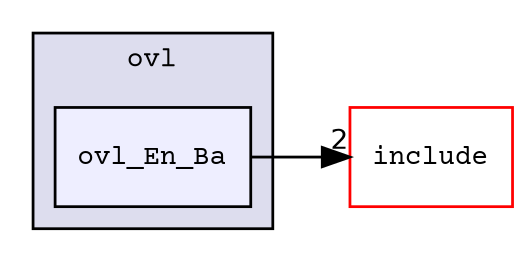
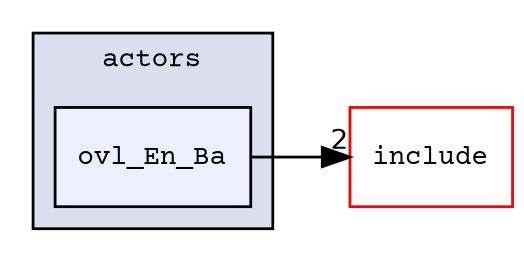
(153, 59) -> (153, 59)
